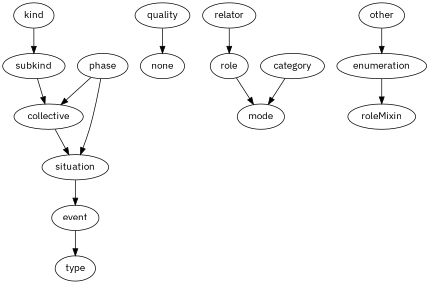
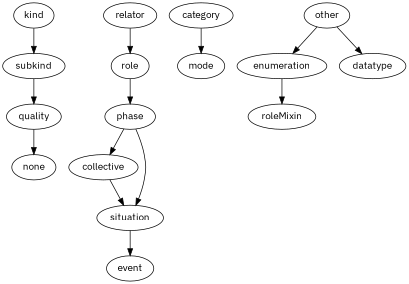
none -> (373, 66)
(40, 88) -> (34, 88)
(243, 88) -> (130, 88)
(75, 268) -> none
